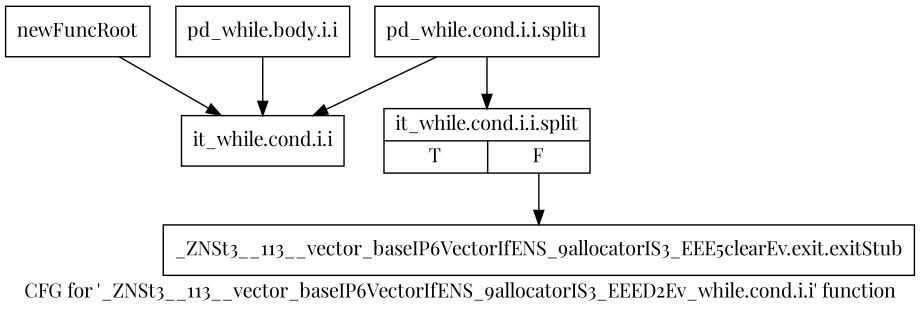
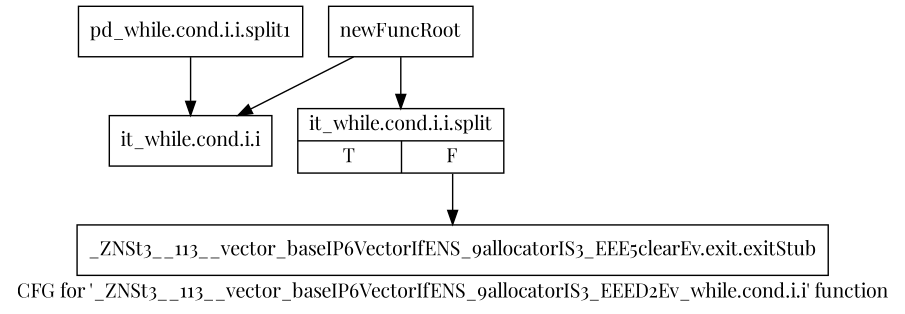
(263, 32) -> none
(487, 76) -> (401, 76)
